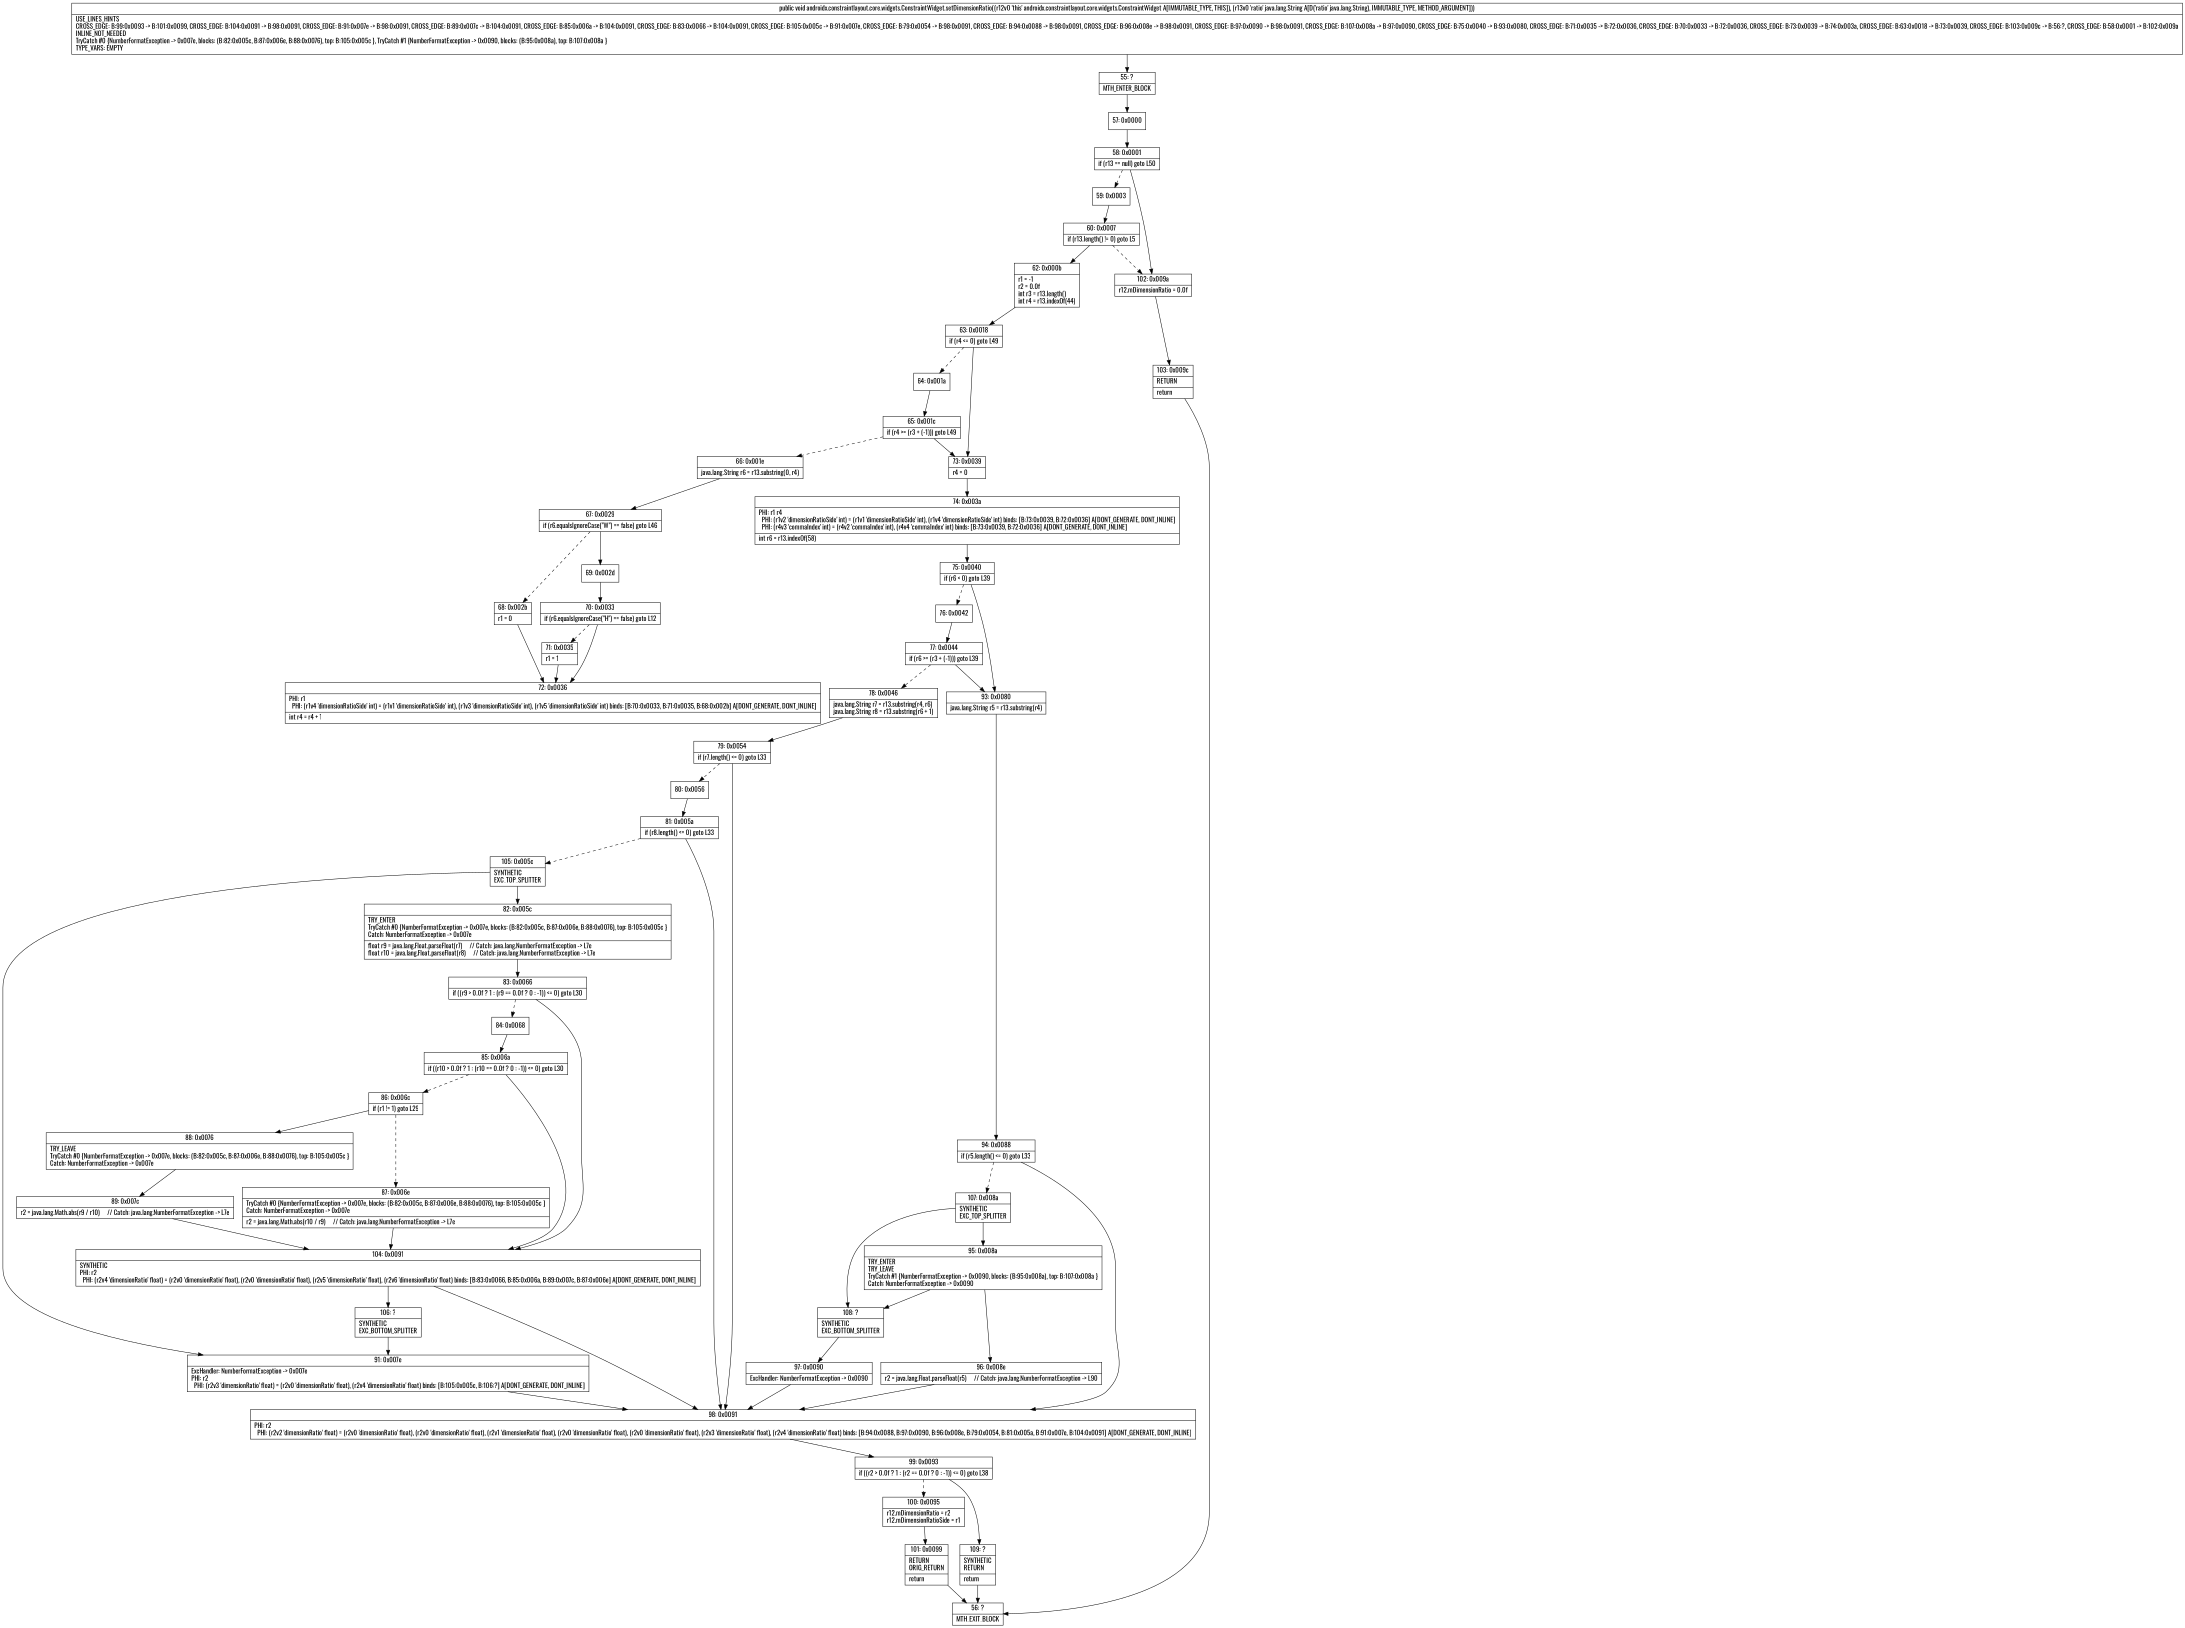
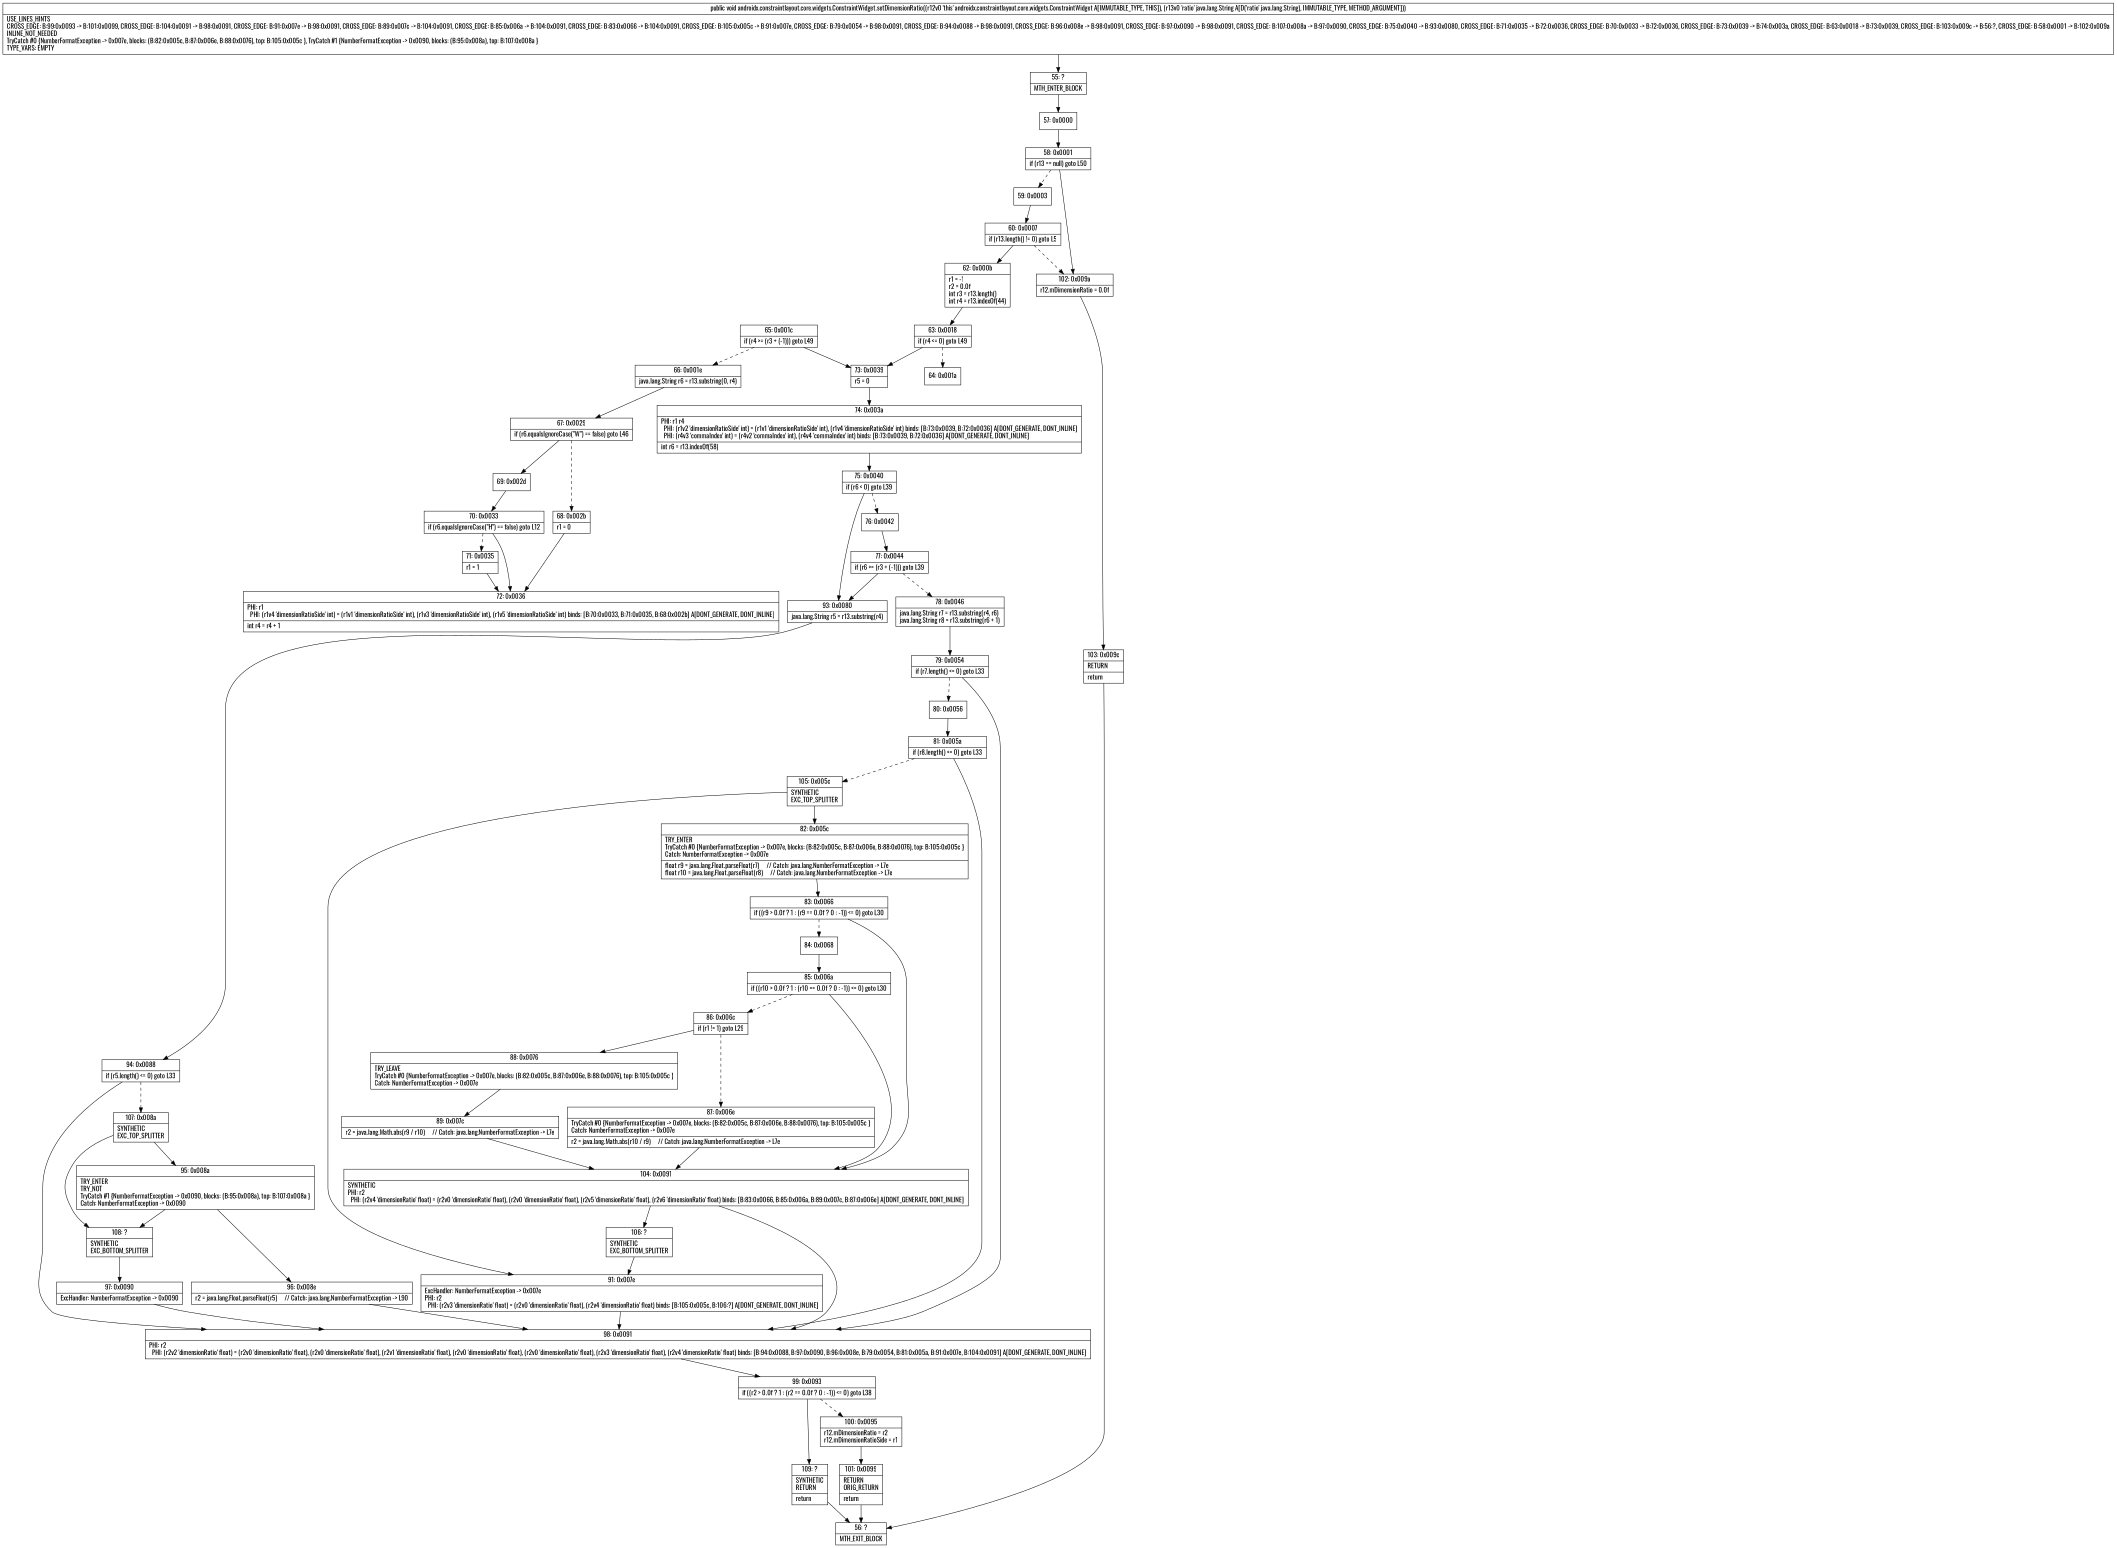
(928, 401) -> none
(960, 473) -> (862, 382)
(881, 1269) -> (92, 1189)
